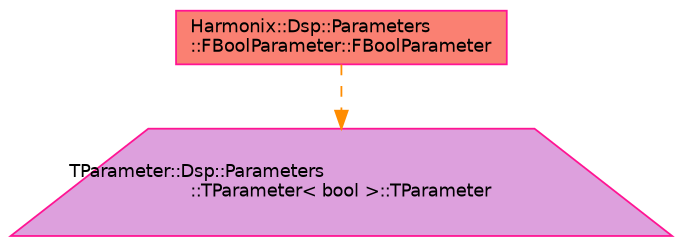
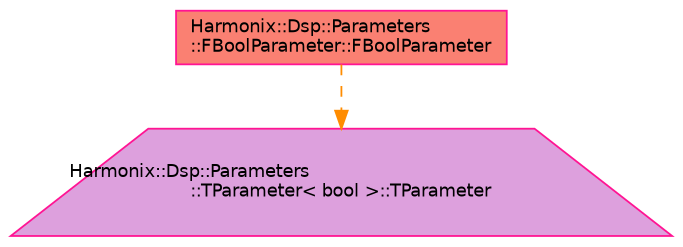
(341, 182) -> (341, 182)
